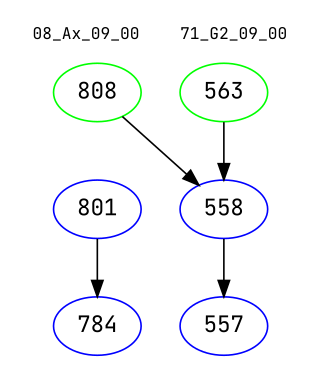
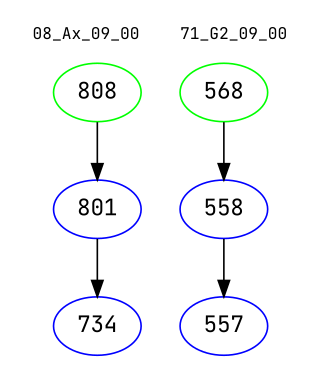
(224, 92) -> (224, 92)
(143, 135) -> (97, 143)
(97, 326) -> (97, 326)
